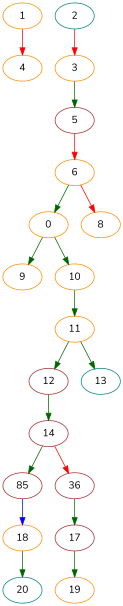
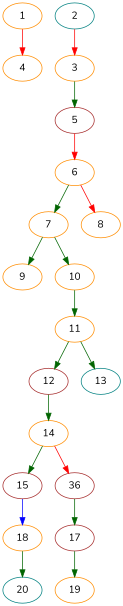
(49, 225) -> (49, 225)
(49, 434) -> (49, 434)
(22, 486) -> (22, 486)
